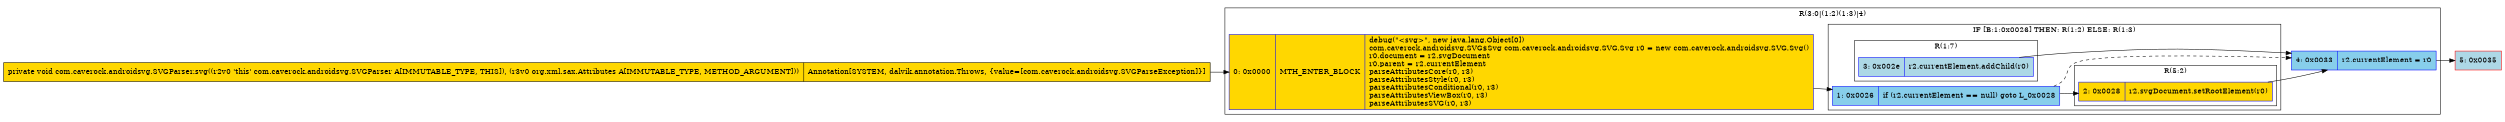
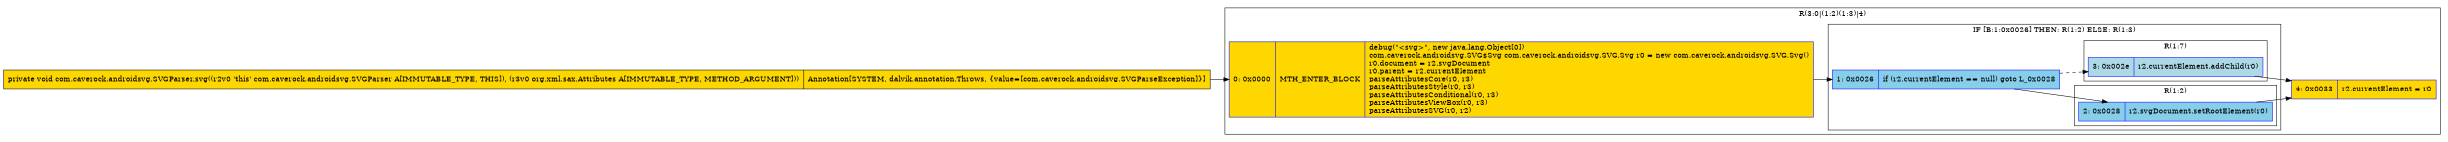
(2164, 56) -> (2071, 73)
(2364, 61) -> (2364, 89)
(2478, 61) -> none
(2176, 71) -> (2176, 91)
(2176, 92) -> (2176, 112)
(1420, 103) -> (1420, 111)
